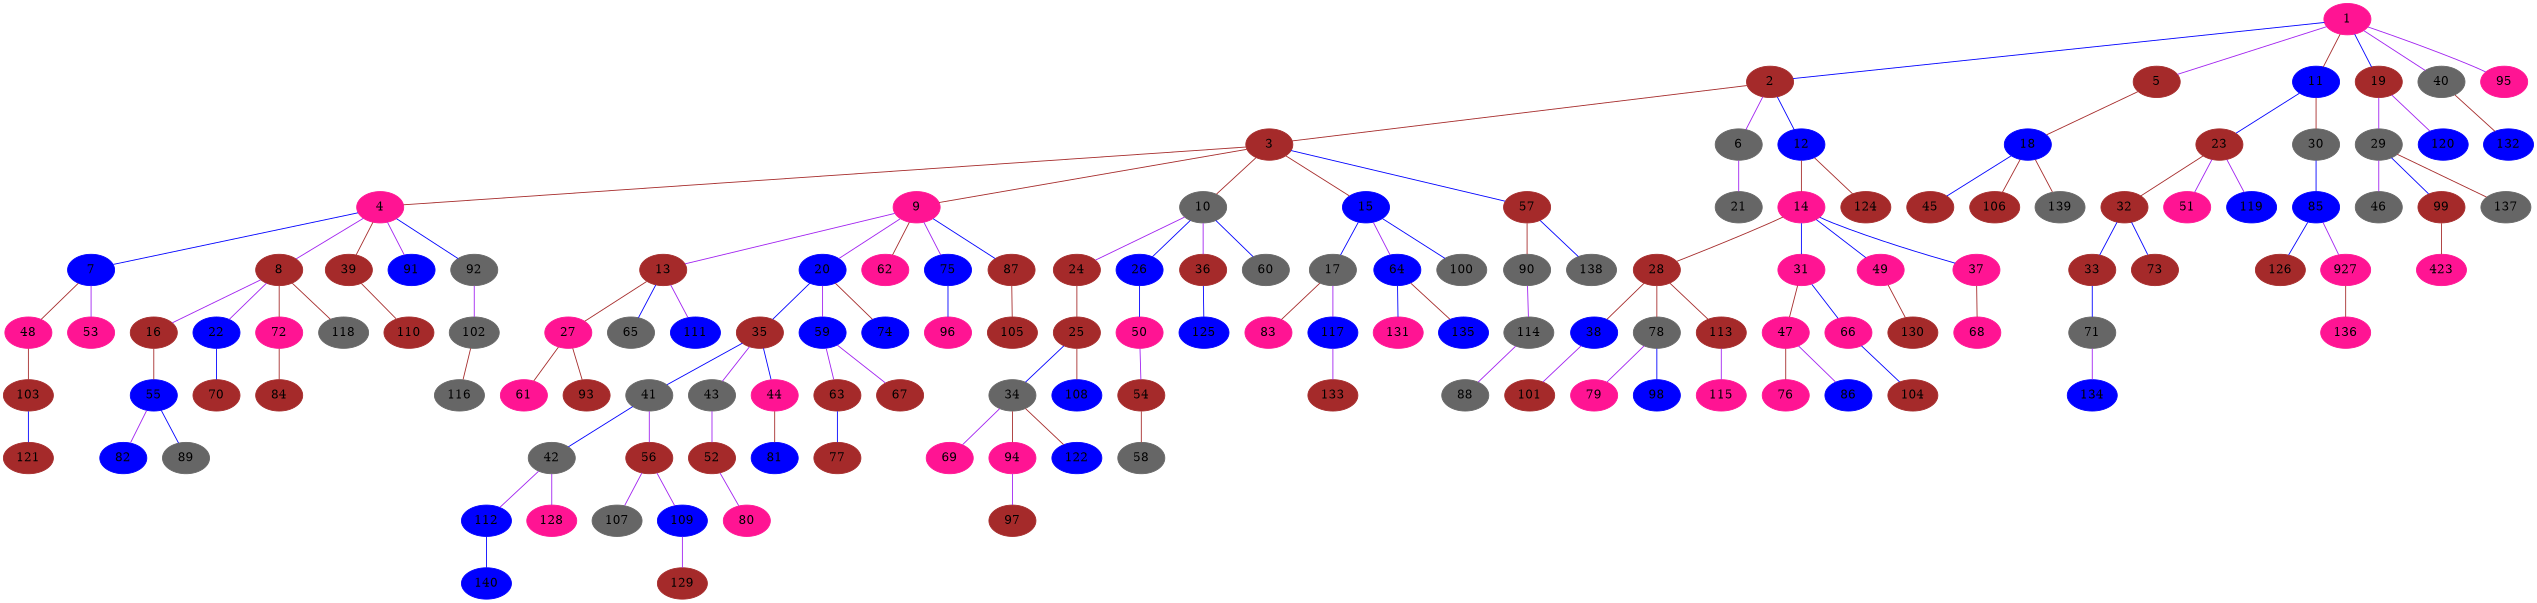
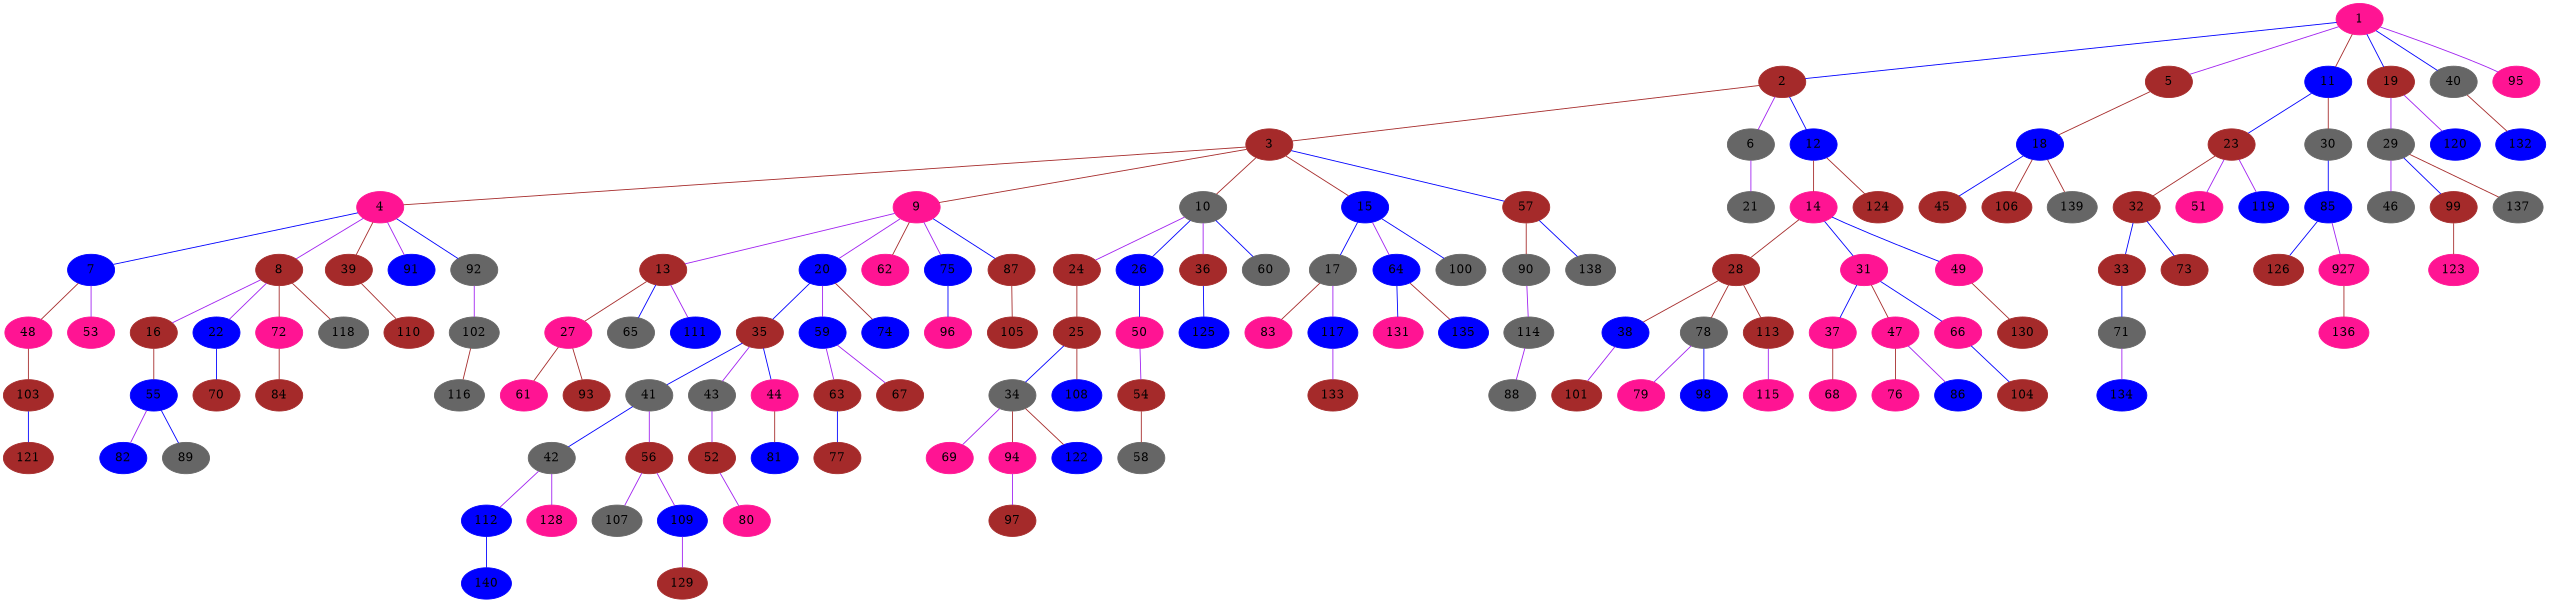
(2395, 51) -> (2407, 51)
(1887, 242) -> (1848, 301)
(2441, 270) -> (2454, 270)
